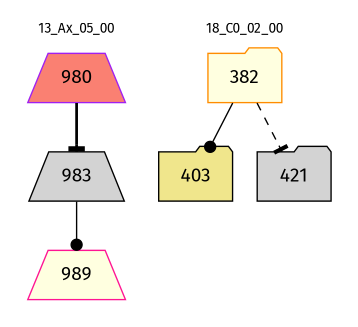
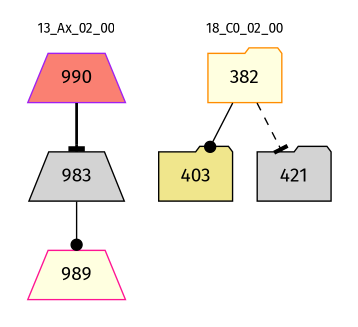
(77, 29) -> (77, 29)
(77, 78) -> (77, 78)
